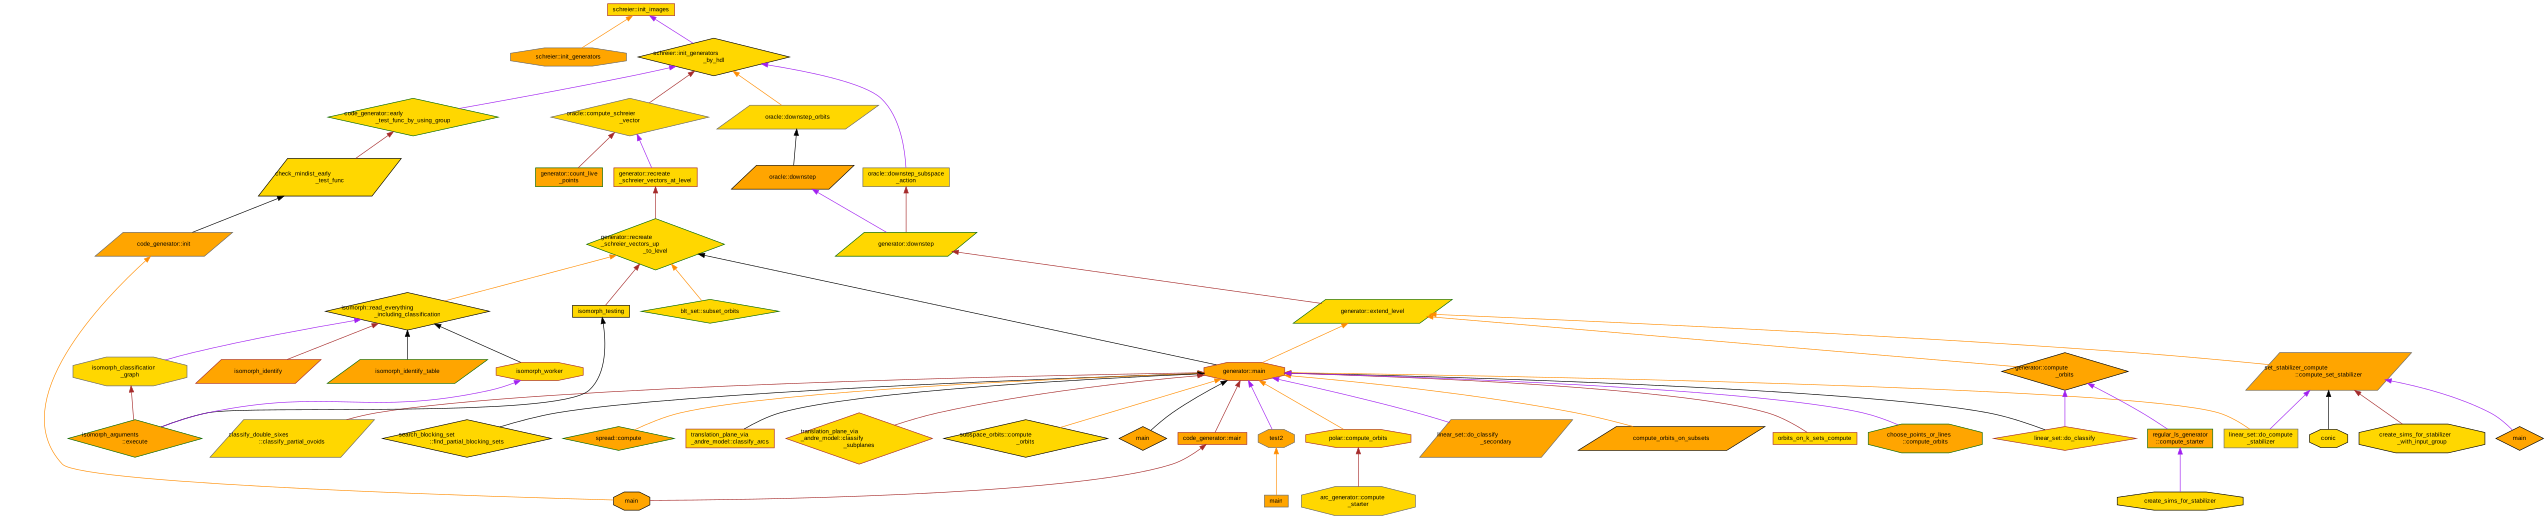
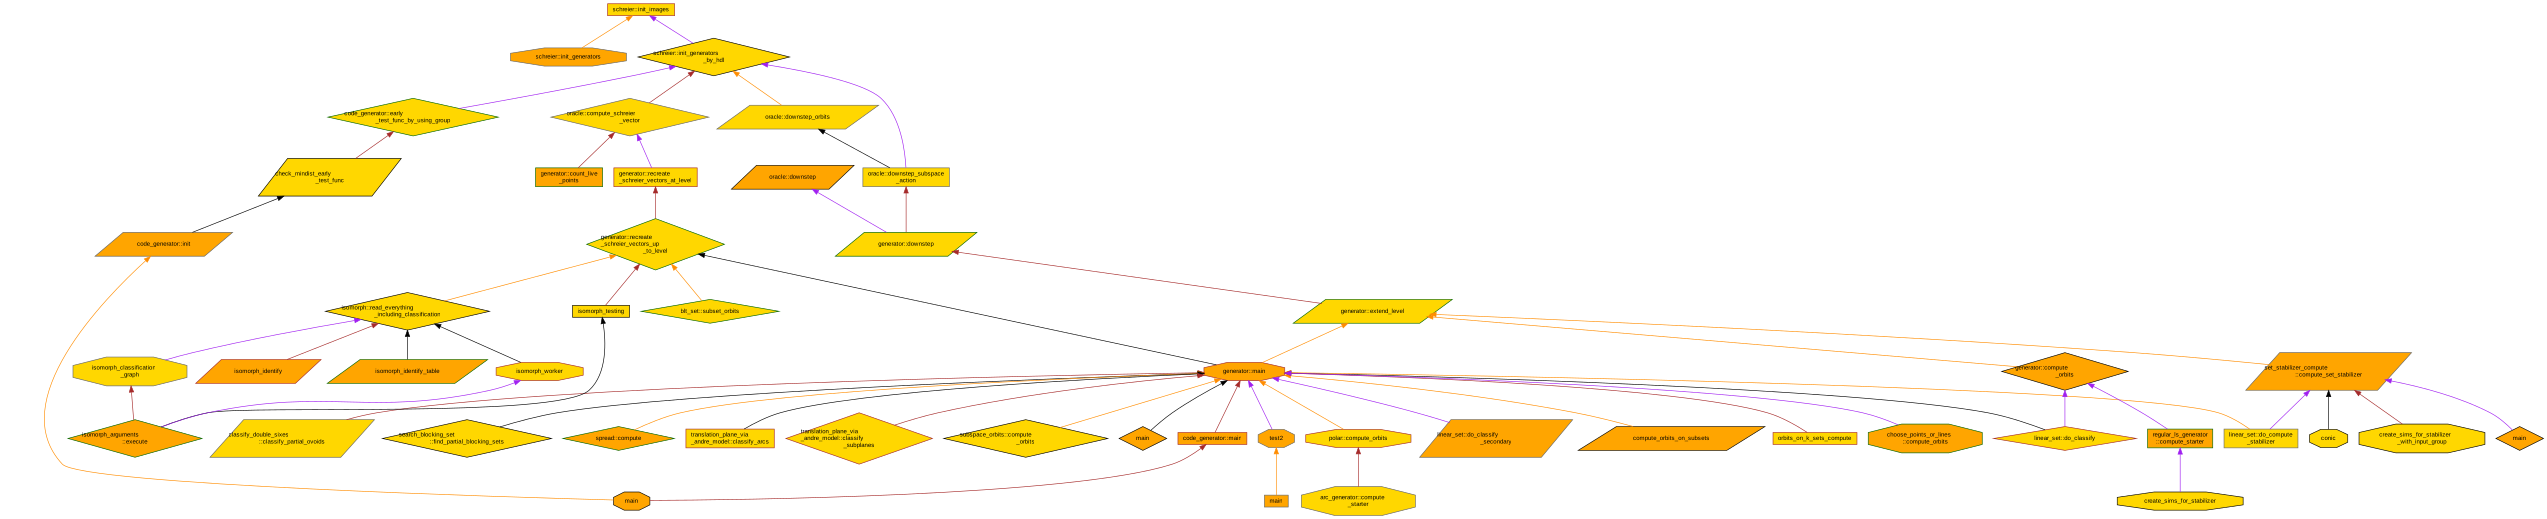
(795, 150) -> (857, 150)
